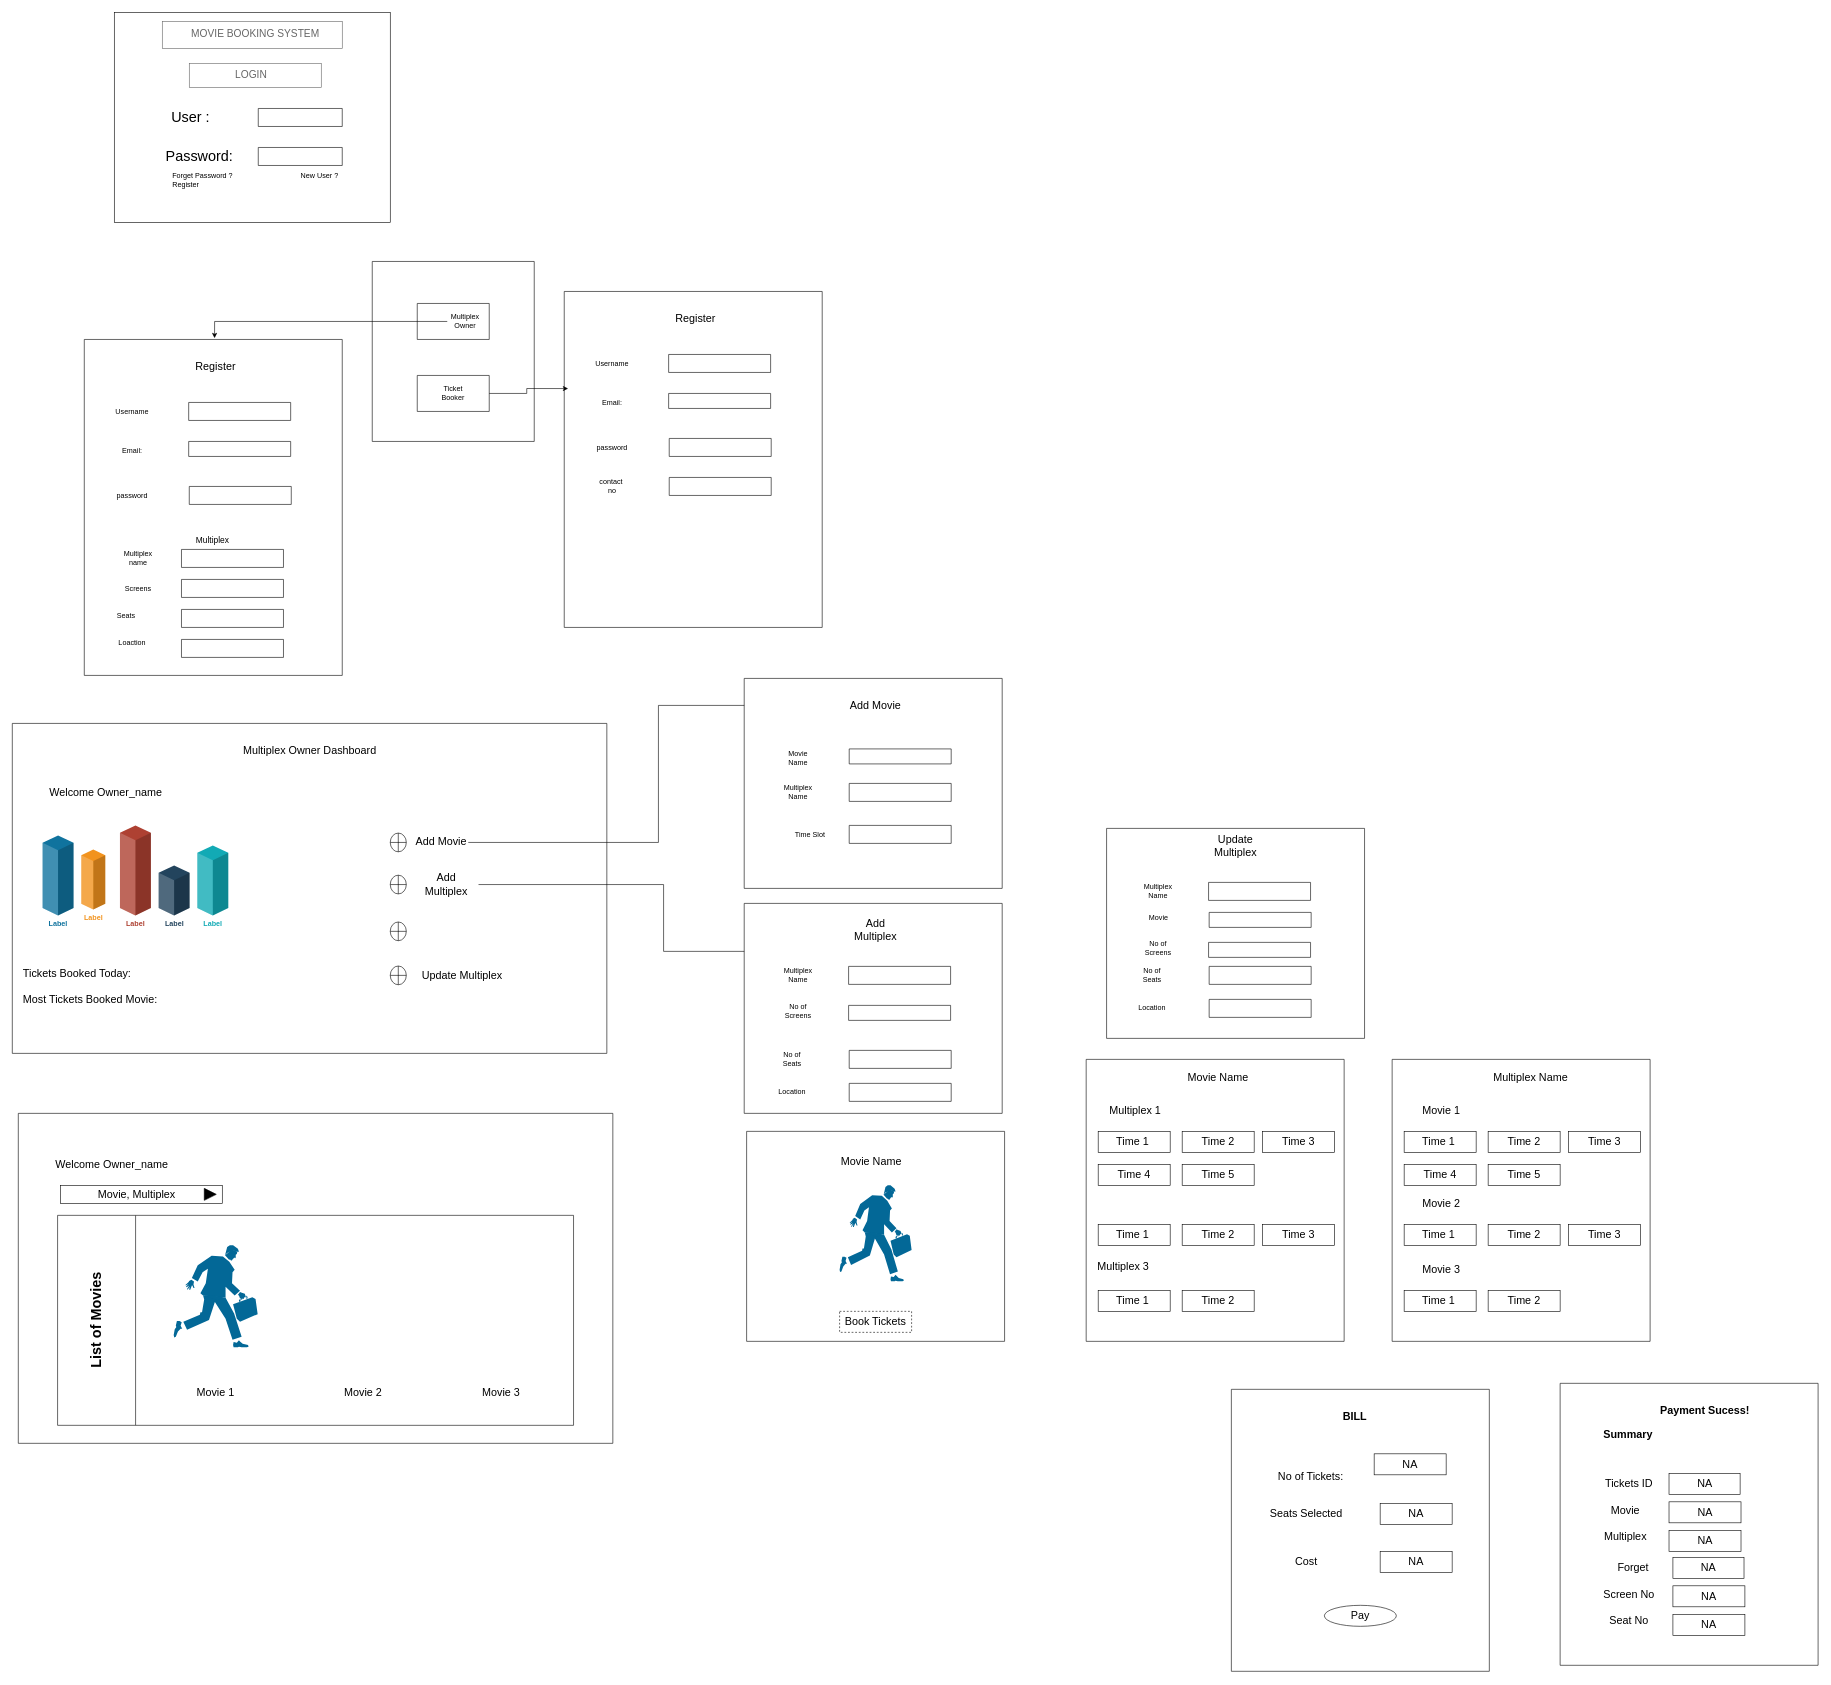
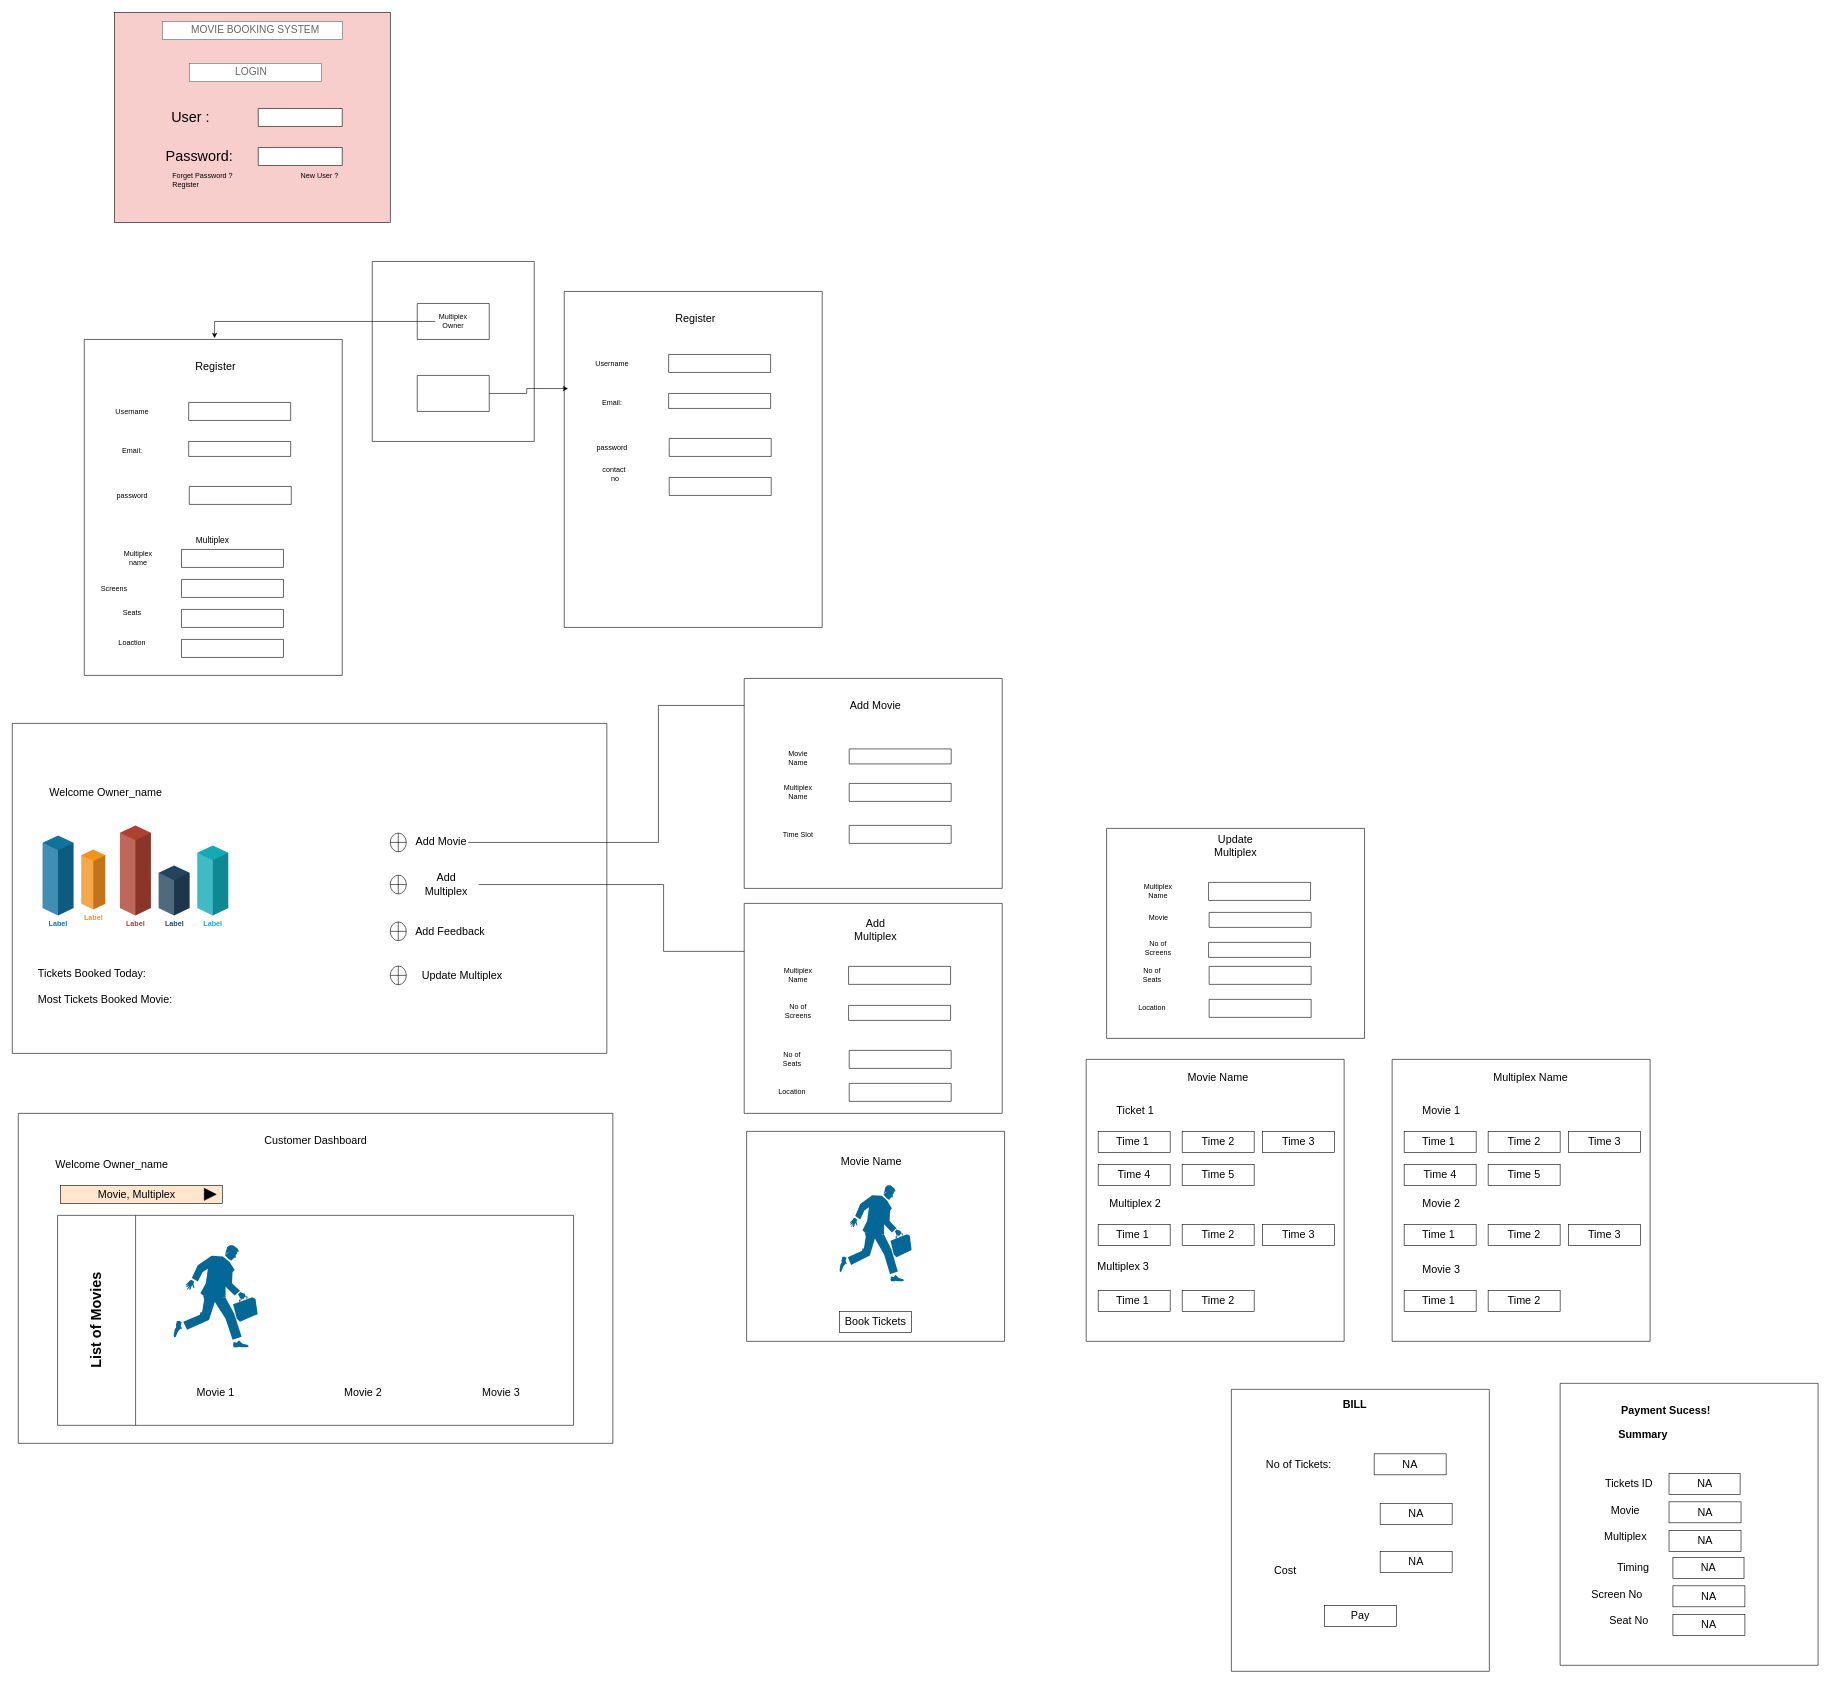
(252, 35) -> (252, 30)
(255, 75) -> (255, 72)
(252, 117) -> (252, 117)
(465, 321) -> (453, 321)
(453, 393) -> none
(612, 486) -> (615, 474)
(138, 588) -> (114, 588)
(126, 615) -> (132, 612)
(310, 750) -> none
(810, 834) -> (798, 834)
none -> (450, 931)
(109, 987) -> (124, 987)
(1136, 1110) -> (1136, 1110)
none -> (316, 1140)
(141, 1194) -> (141, 1194)
none -> (1136, 1203)
(876, 1322) -> (876, 1322)
(1705, 1410) -> (1666, 1410)
(1355, 1416) -> (1355, 1404)
(1628, 1434) -> (1643, 1434)
(1313, 1476) -> (1301, 1464)
(1307, 1514) -> none
(1307, 1562) -> (1286, 1571)
(1634, 1568) -> (1634, 1568)
(1629, 1595) -> (1617, 1595)
(1361, 1616) -> (1361, 1616)
